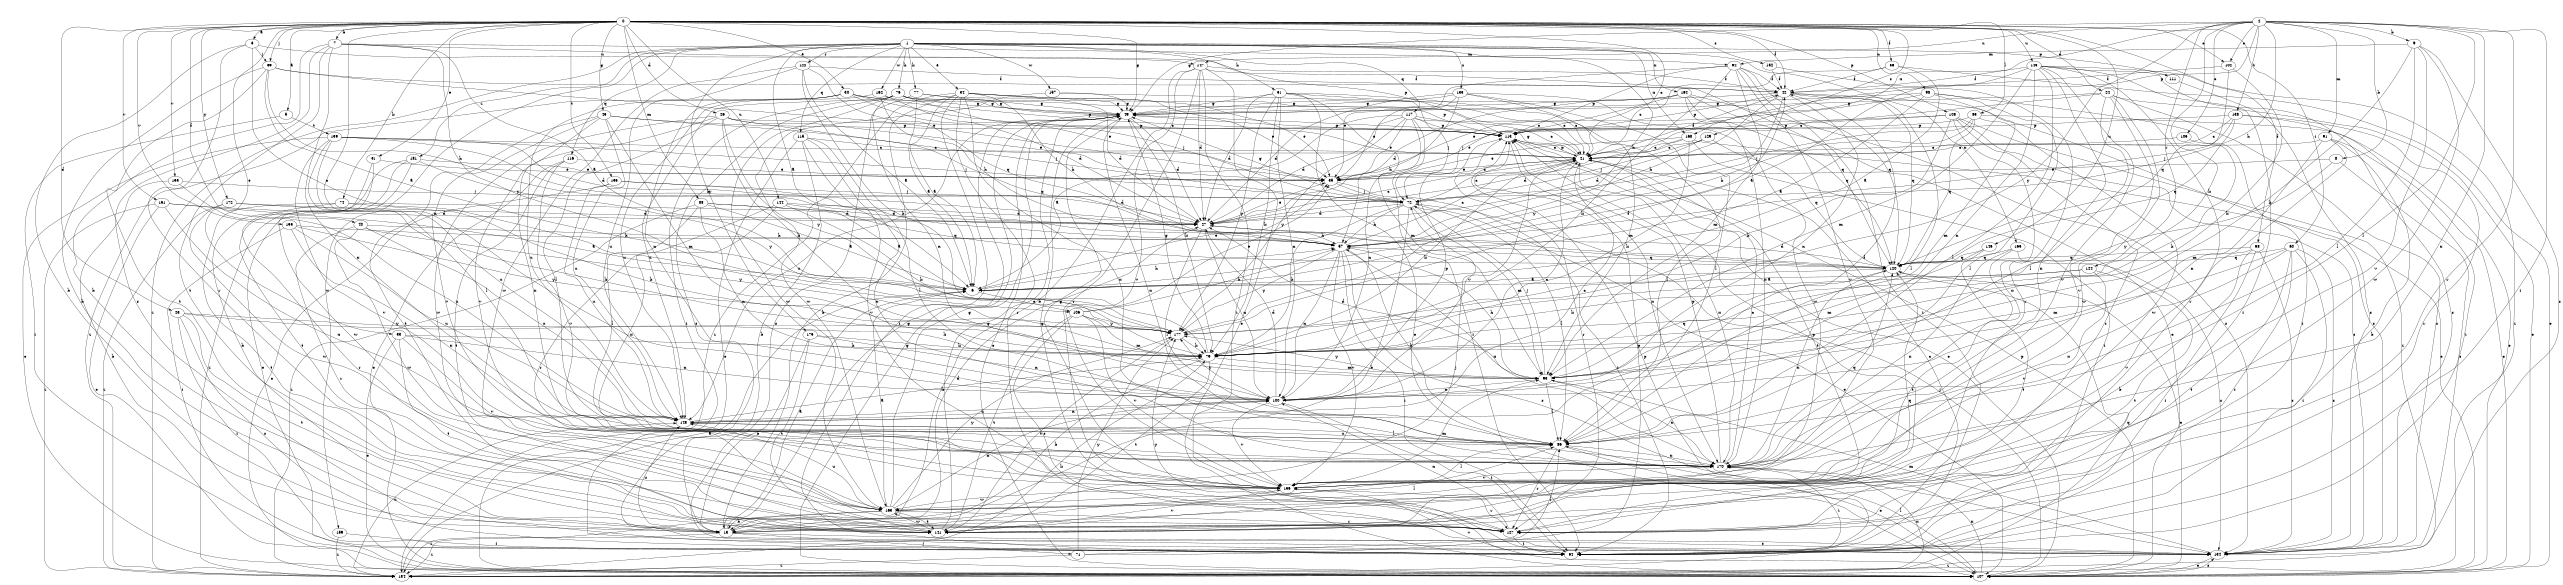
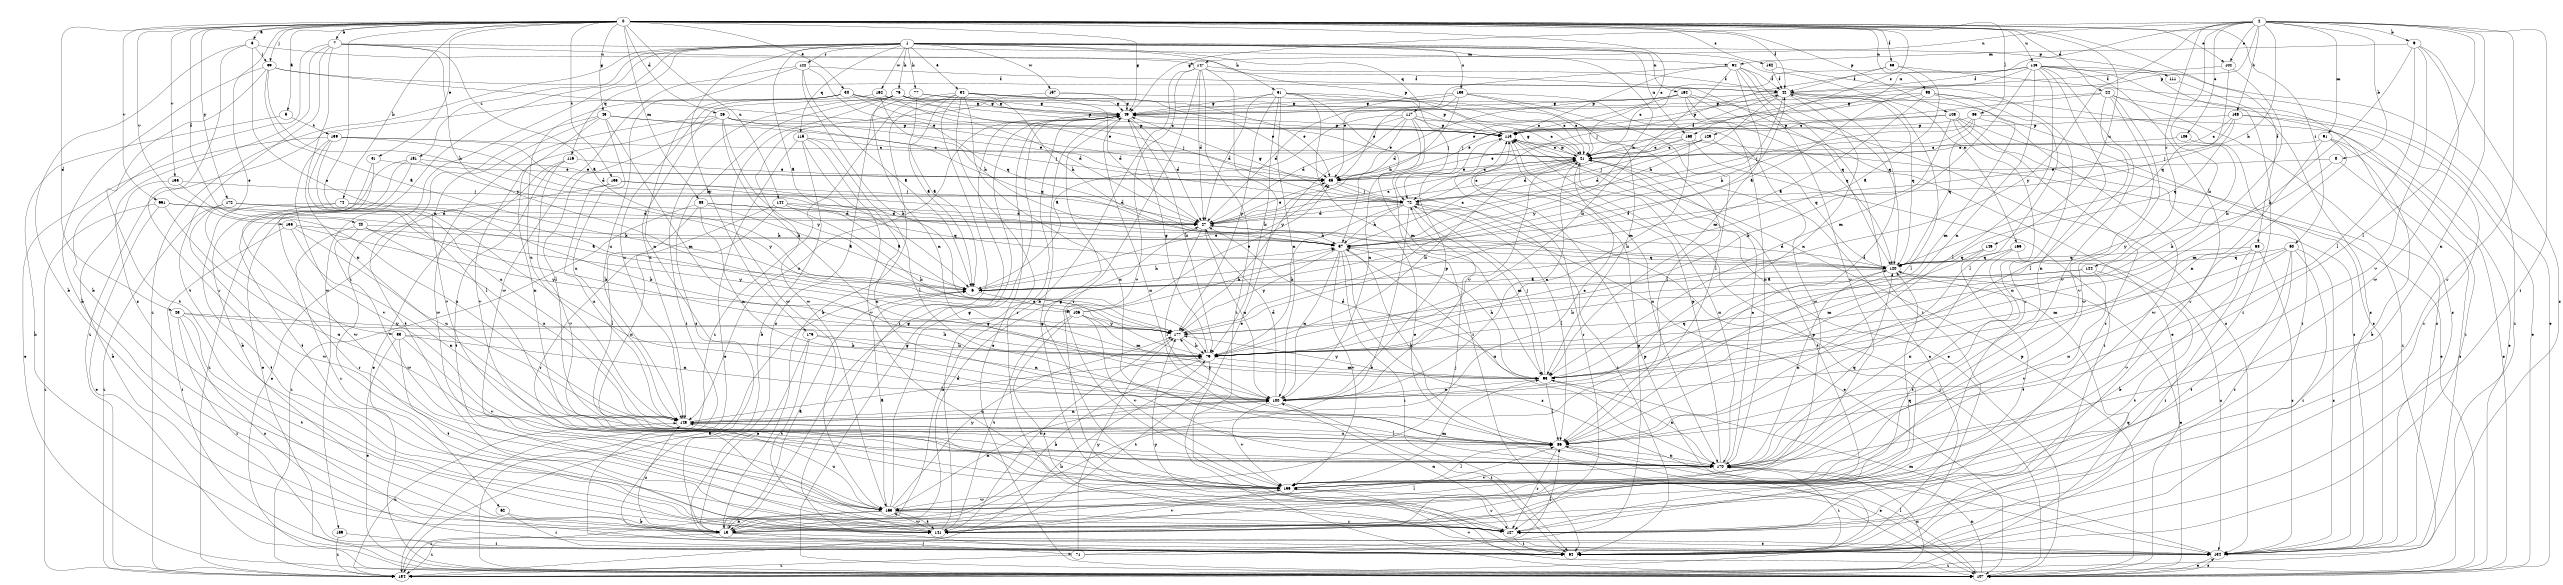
(871, 165) -> (1654, 123)
(162, 203) -> (162, 203)
(35, 335) -> (35, 335)
none -> (503, 511)
